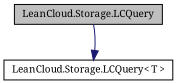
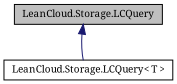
(95, 37) -> (82, 47)
